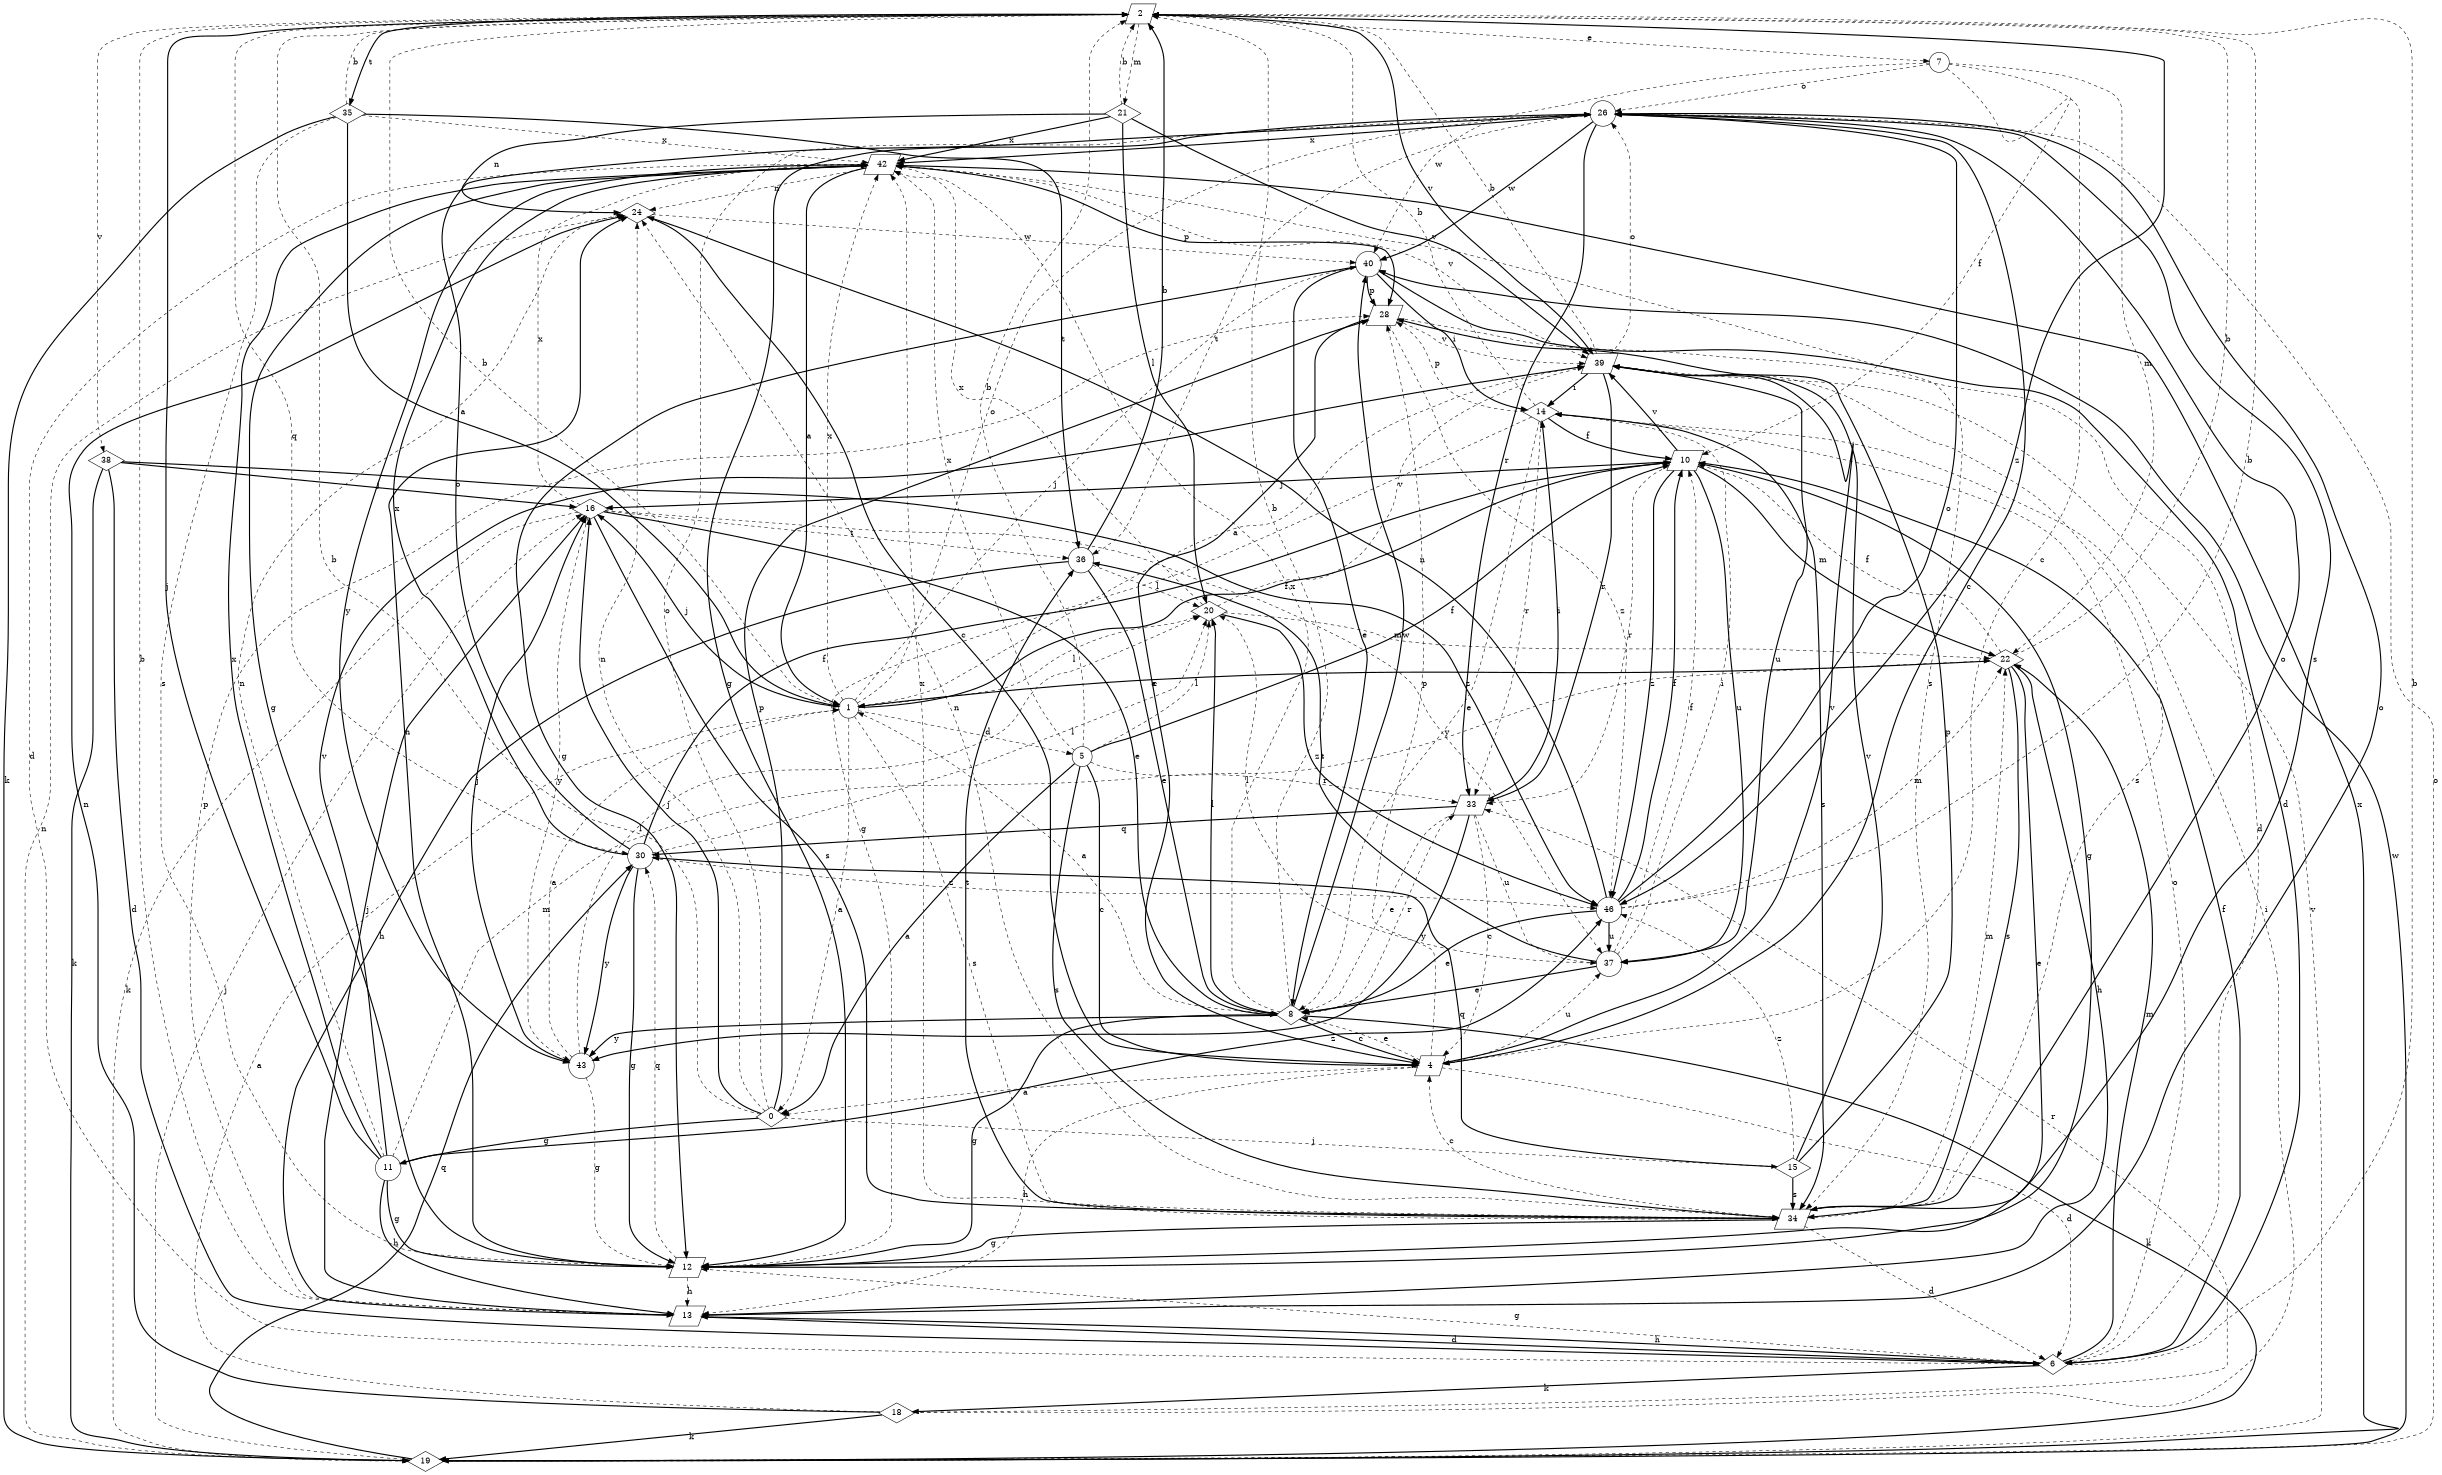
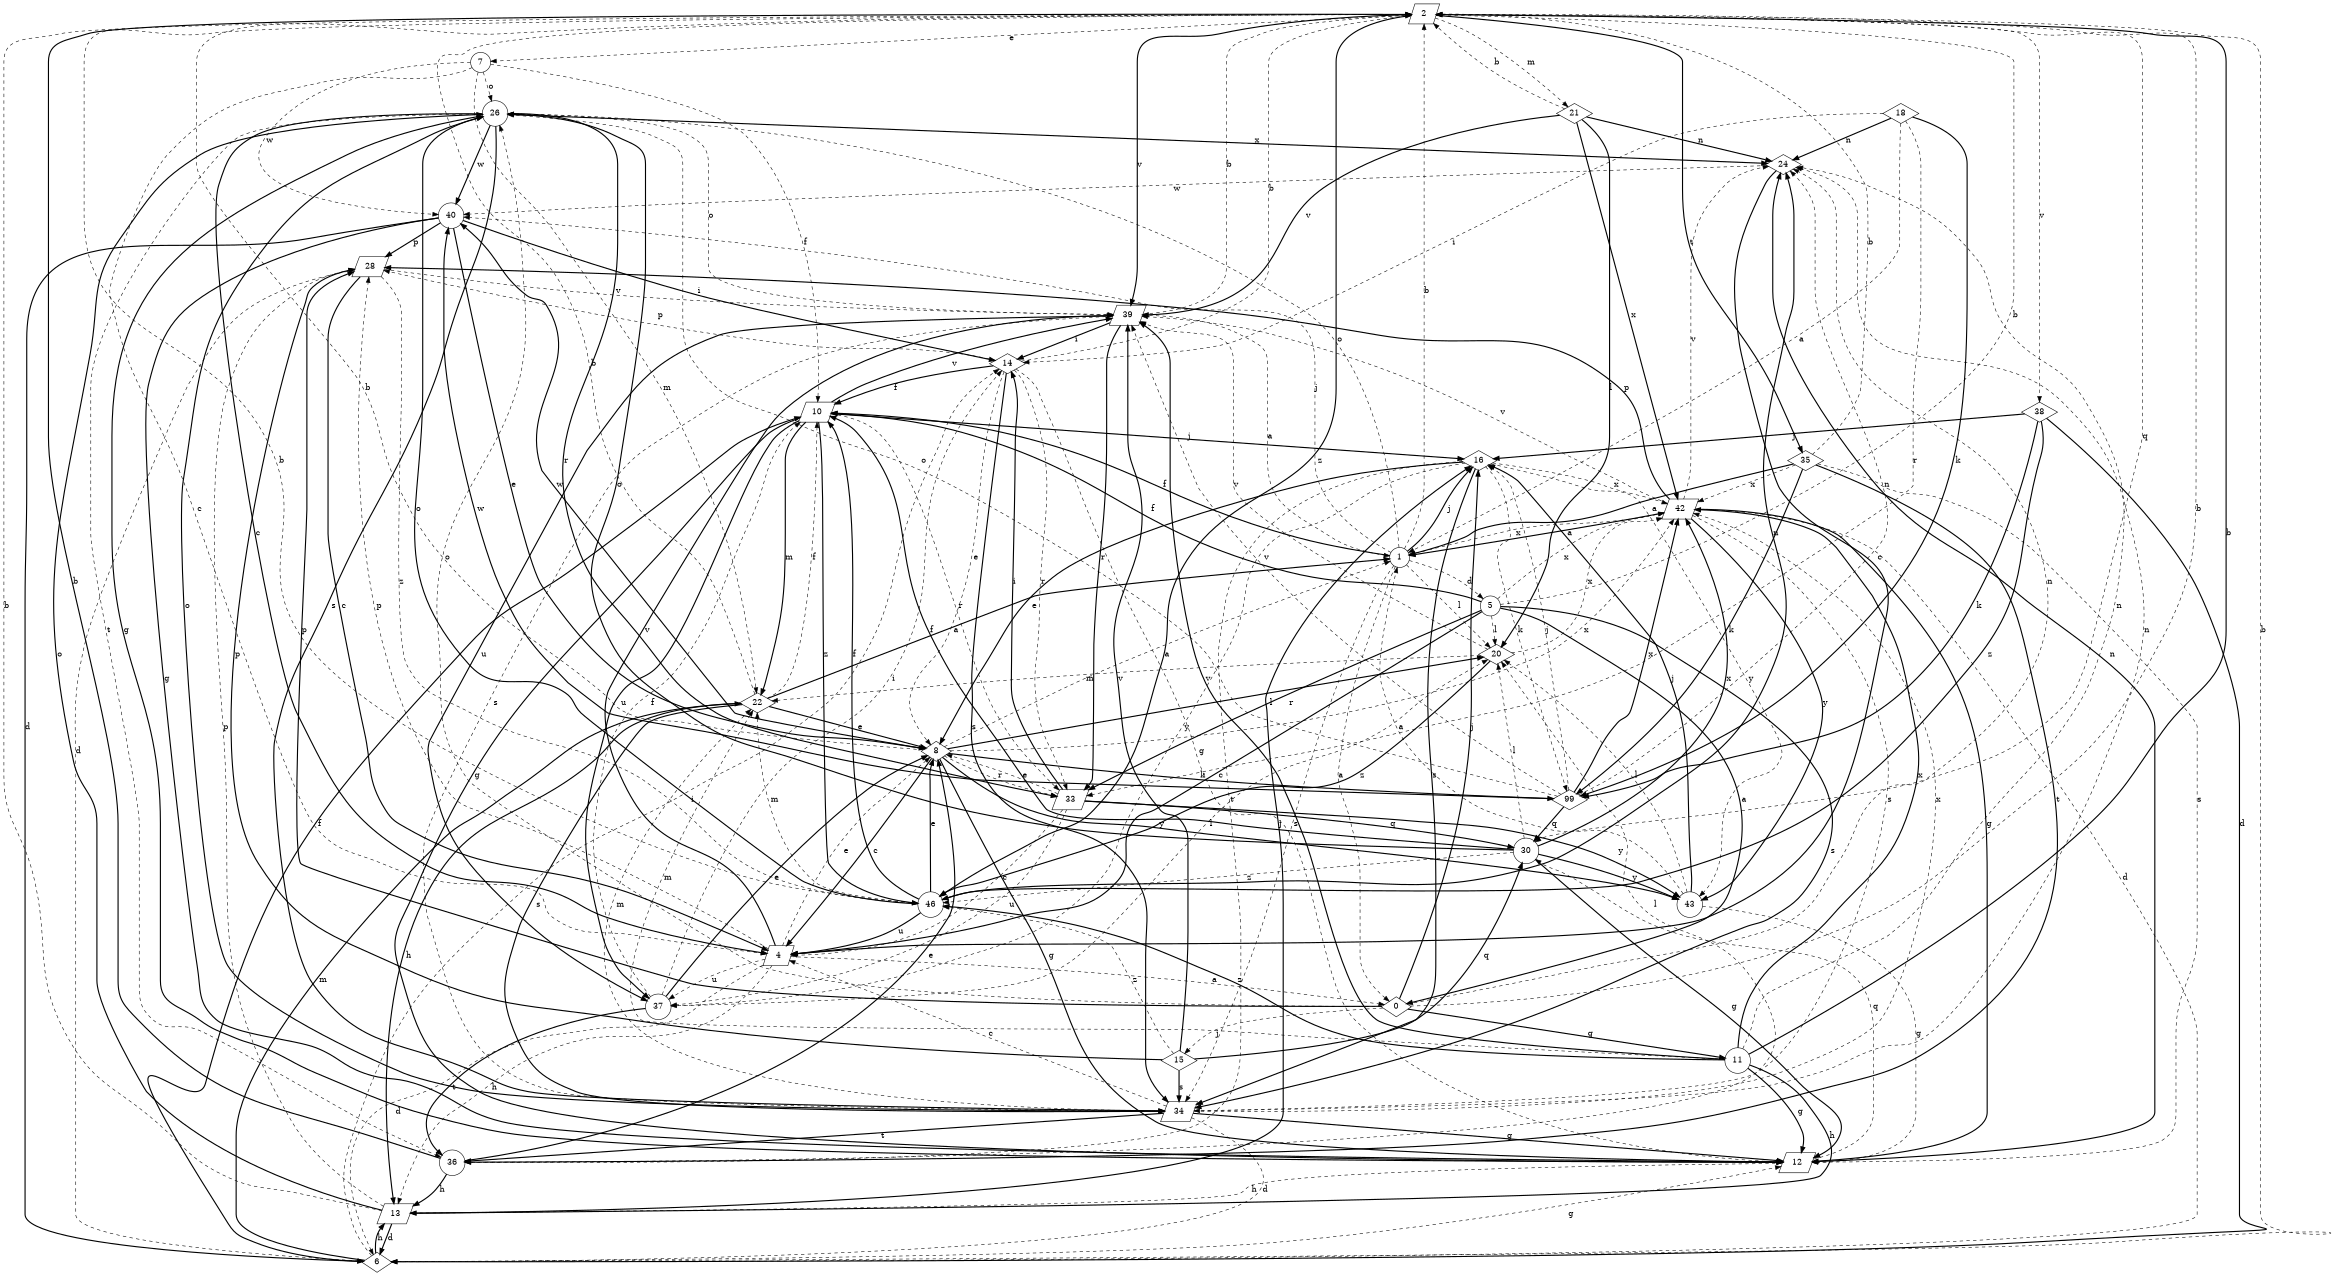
(1247, 141) -> (1103, 138)
(777, 189) -> (1693, 339)
(167, 587) -> (2229, 533)
(1271, 779) -> (1286, 695)
(2175, 883) -> (693, 800)
(1609, 934) -> (862, 942)
(1637, 1240) -> (845, 727)
(1479, 1389) -> none
(426, 1461) -> (1569, 800)
